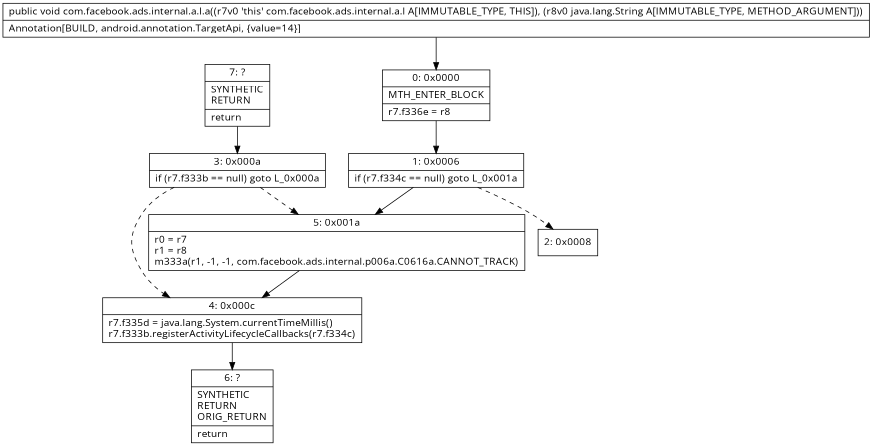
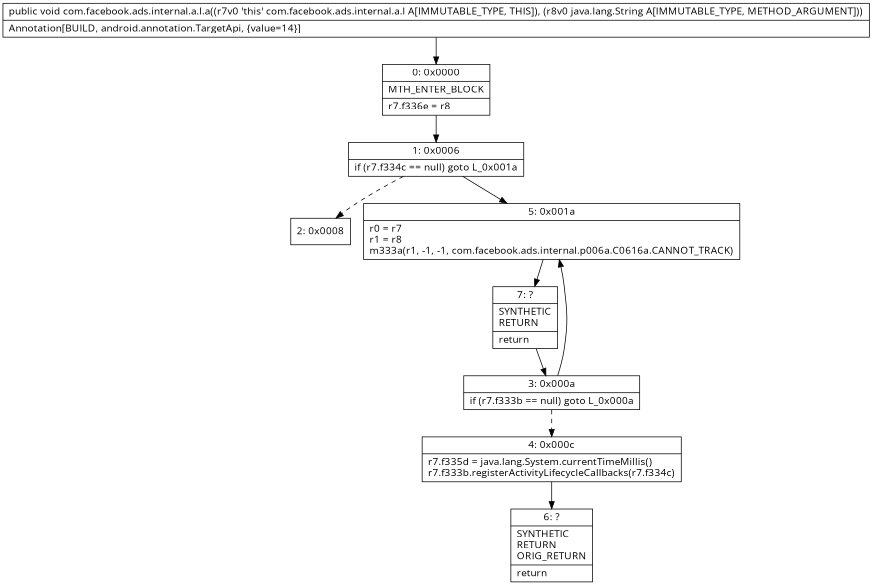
(276, 199) -> (567, 322)
(284, 282) -> (540, 269)
